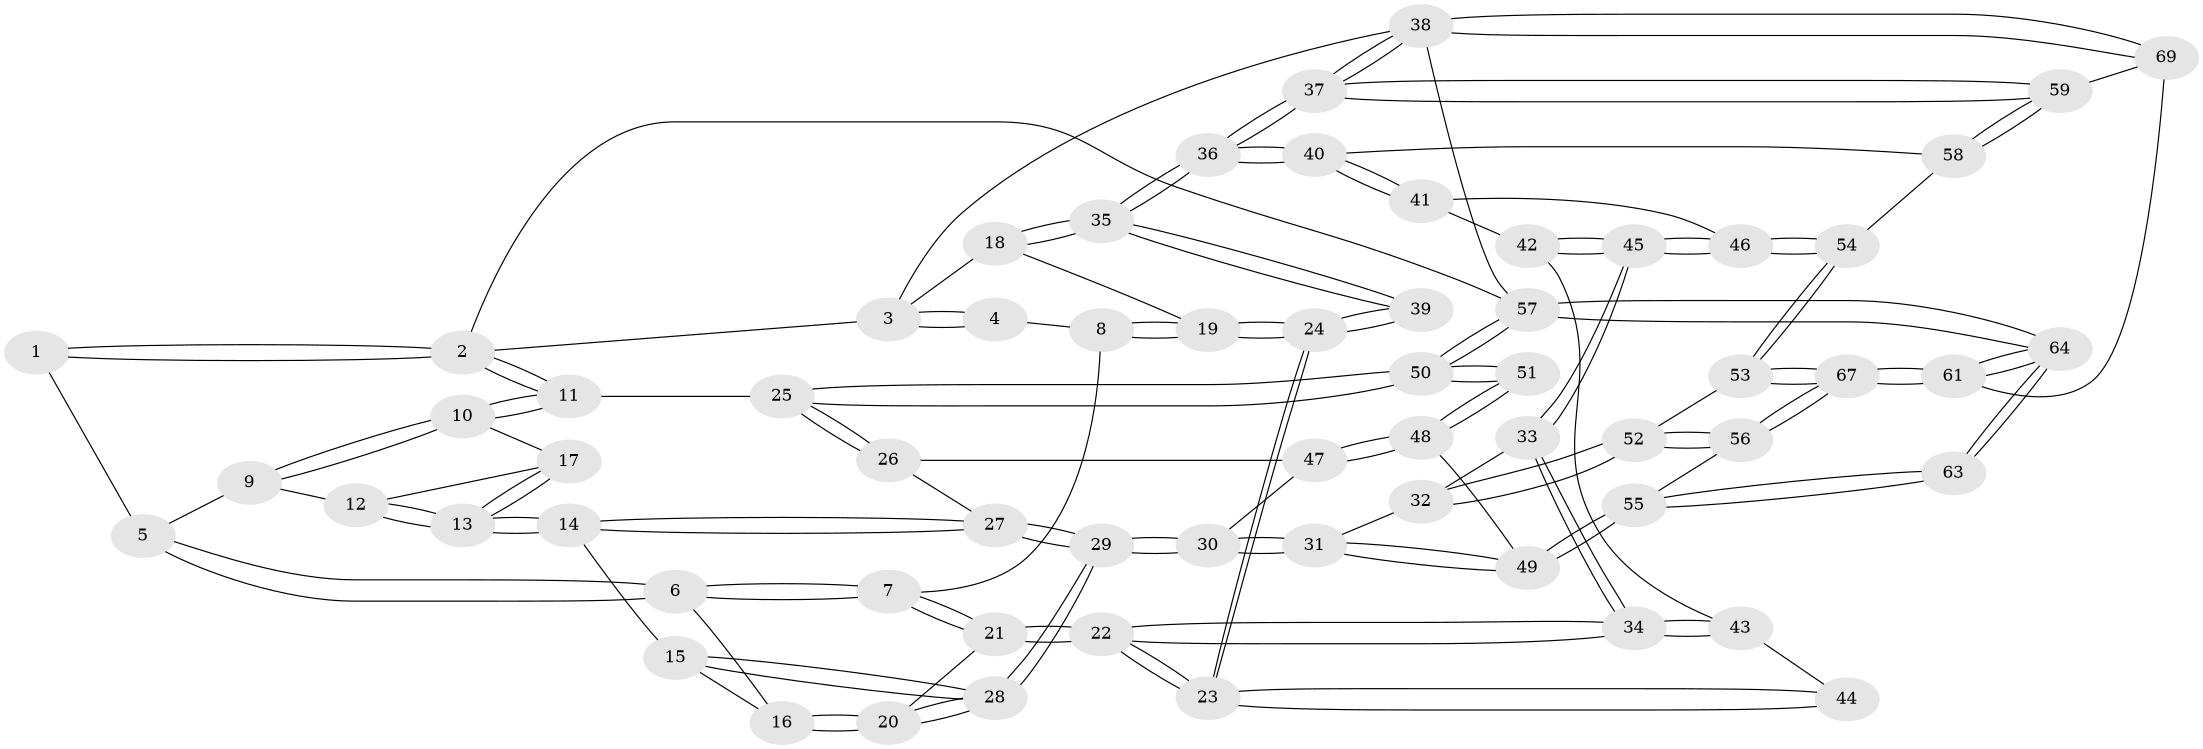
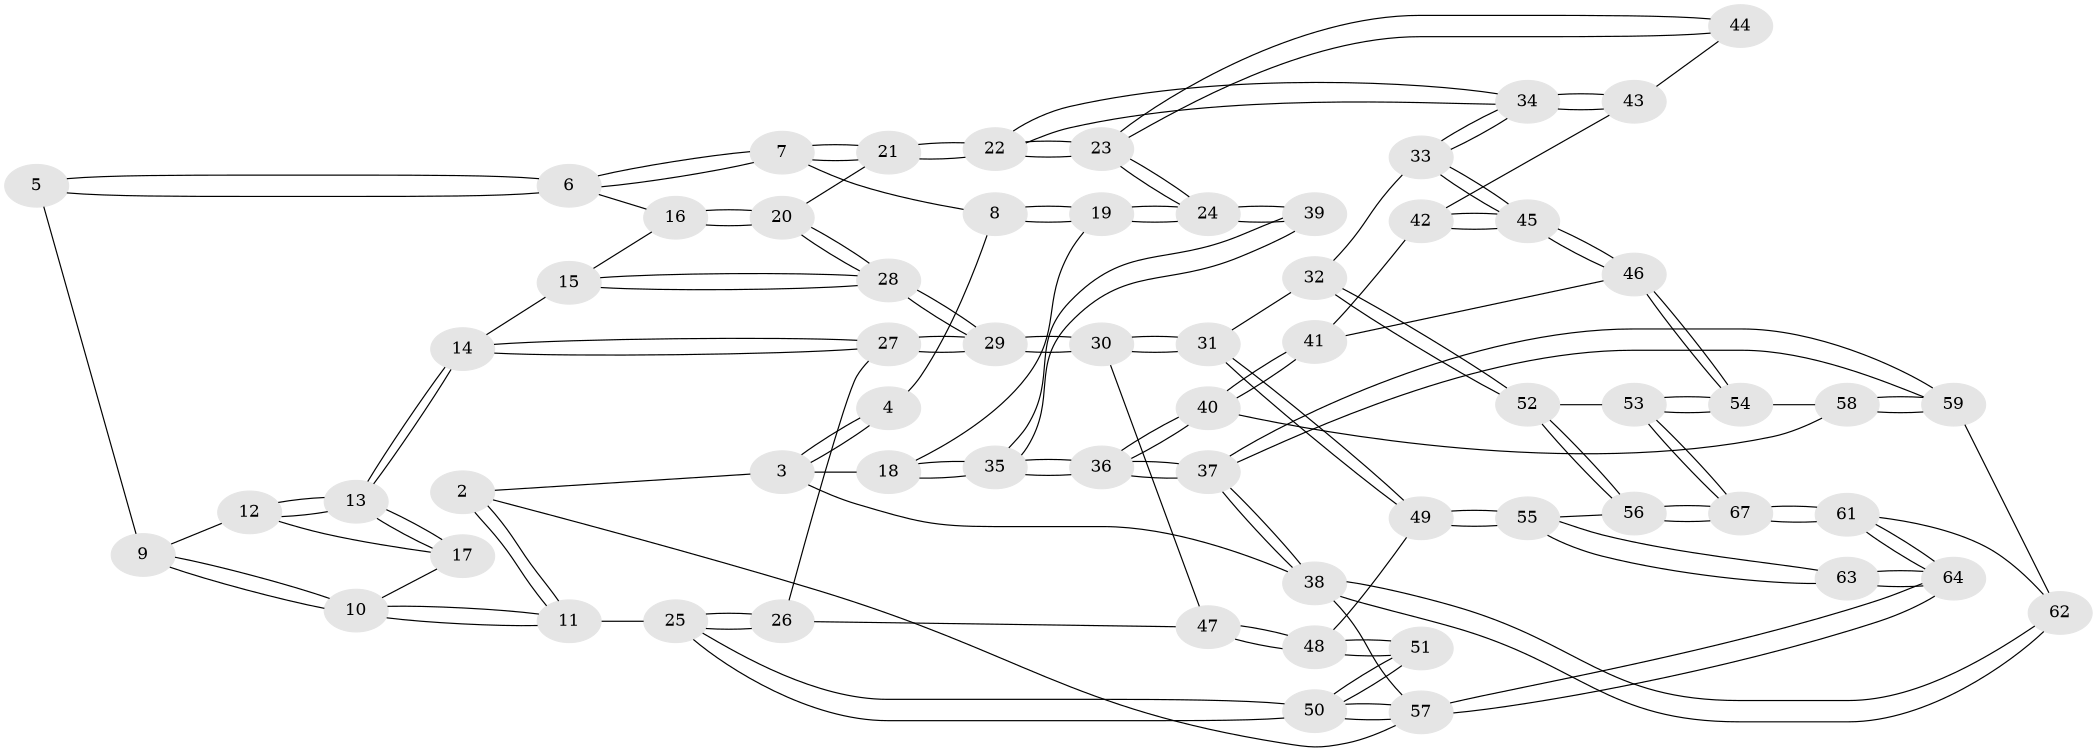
(2167, 58) -> (2060, 613)
(37, 353) -> none
